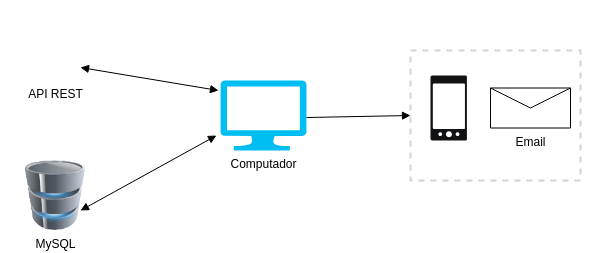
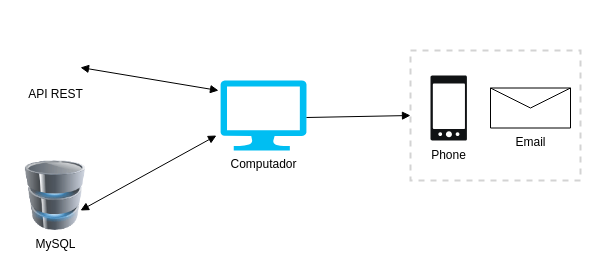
none -> (449, 156)
